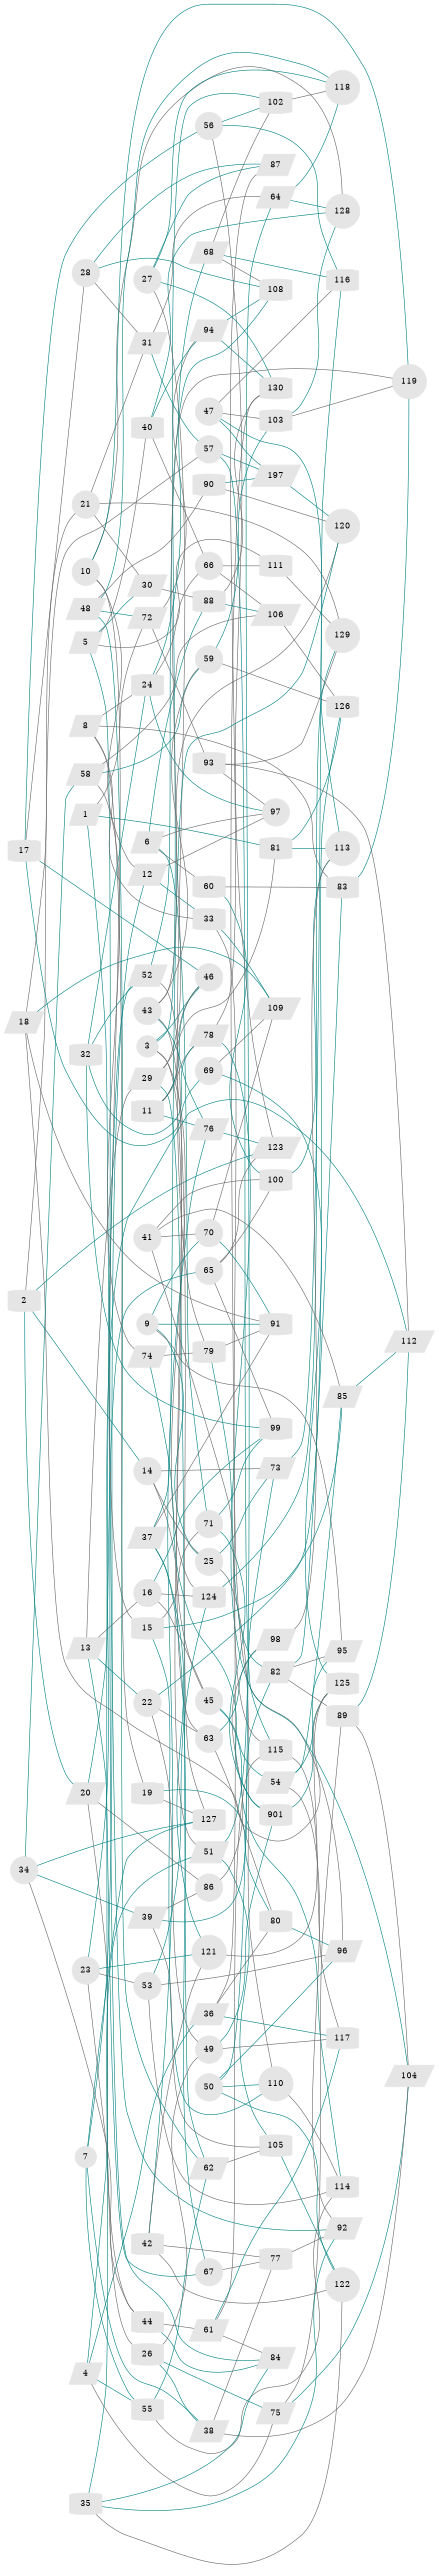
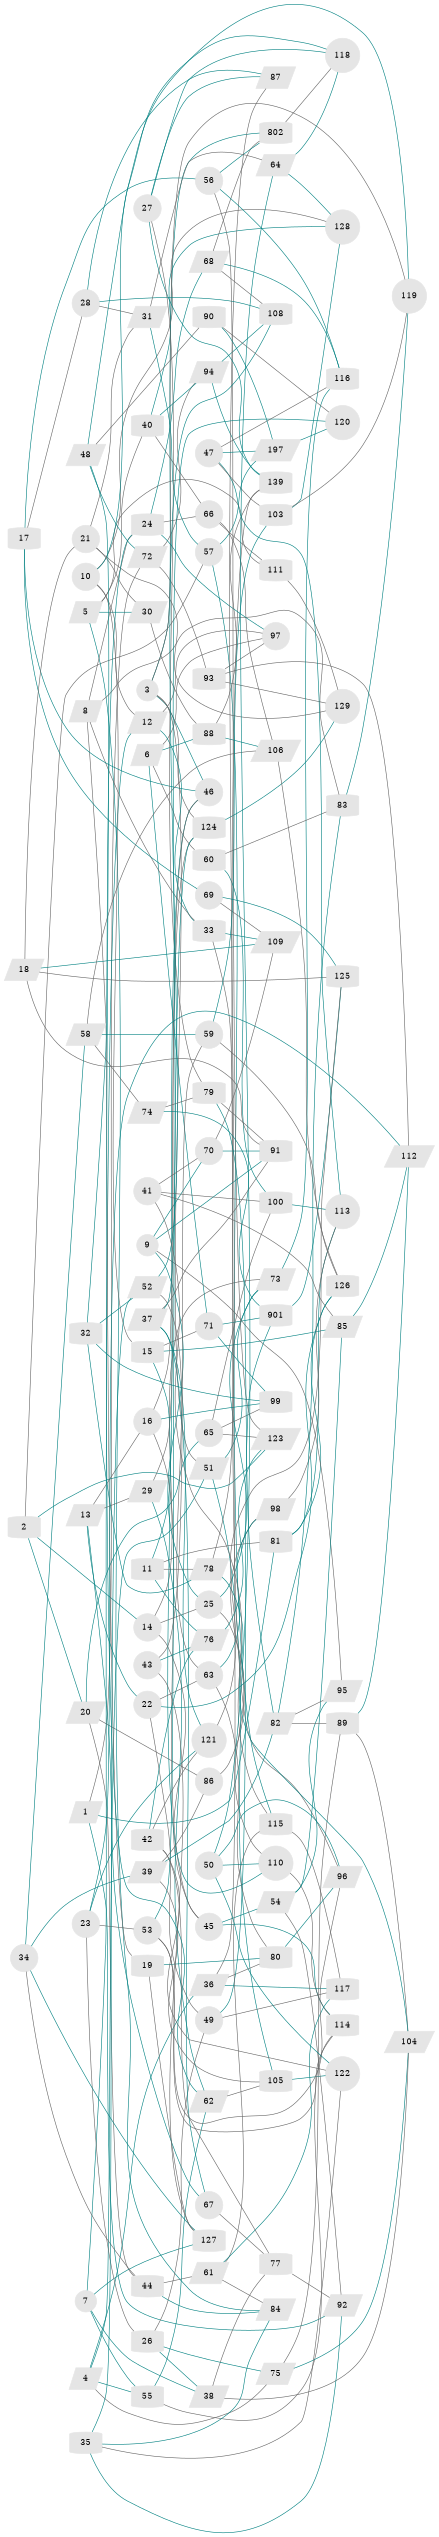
(276, 103) -> (276, 133)
(276, 388) -> (276, 483)
(184, 409) -> (183, 162)
(194, 719) -> none
